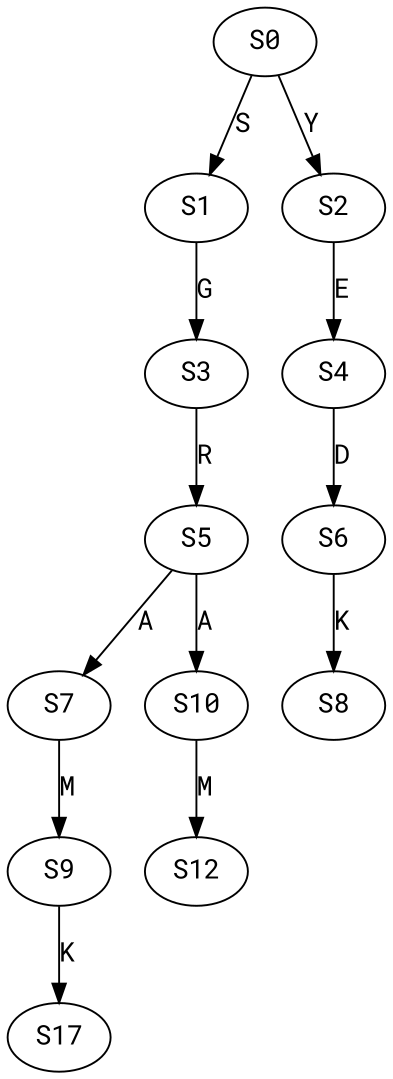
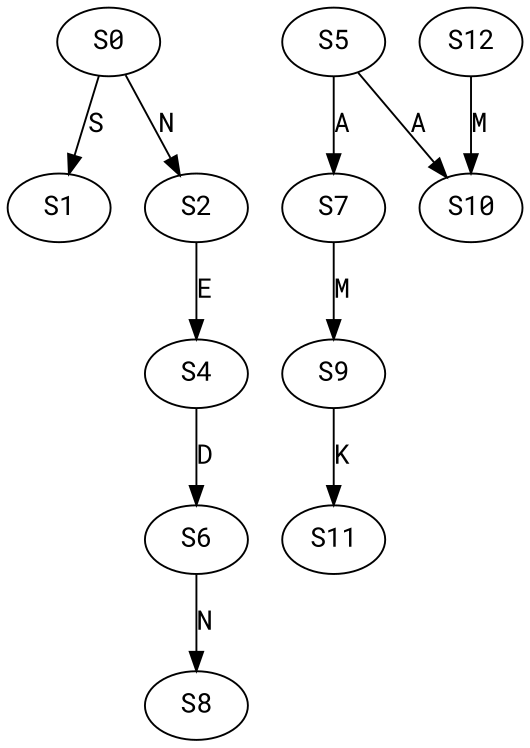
(312, 125) -> (167, 125)
(196, 374) -> none
(342, 623) -> (205, 623)
(196, 779) -> (471, 115)
(59, 1037) -> (334, 540)
